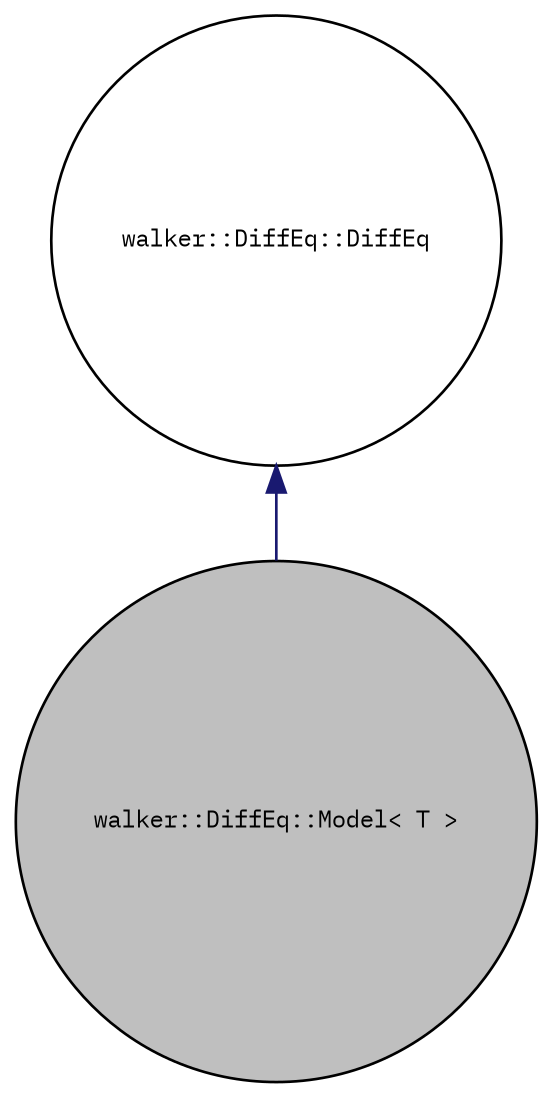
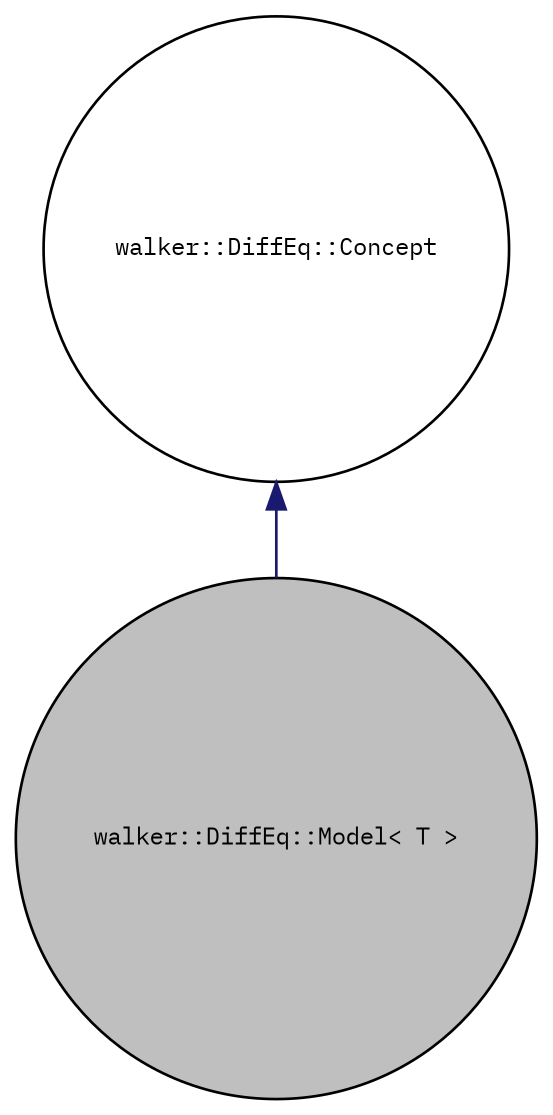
(276, 241) -> (276, 249)
